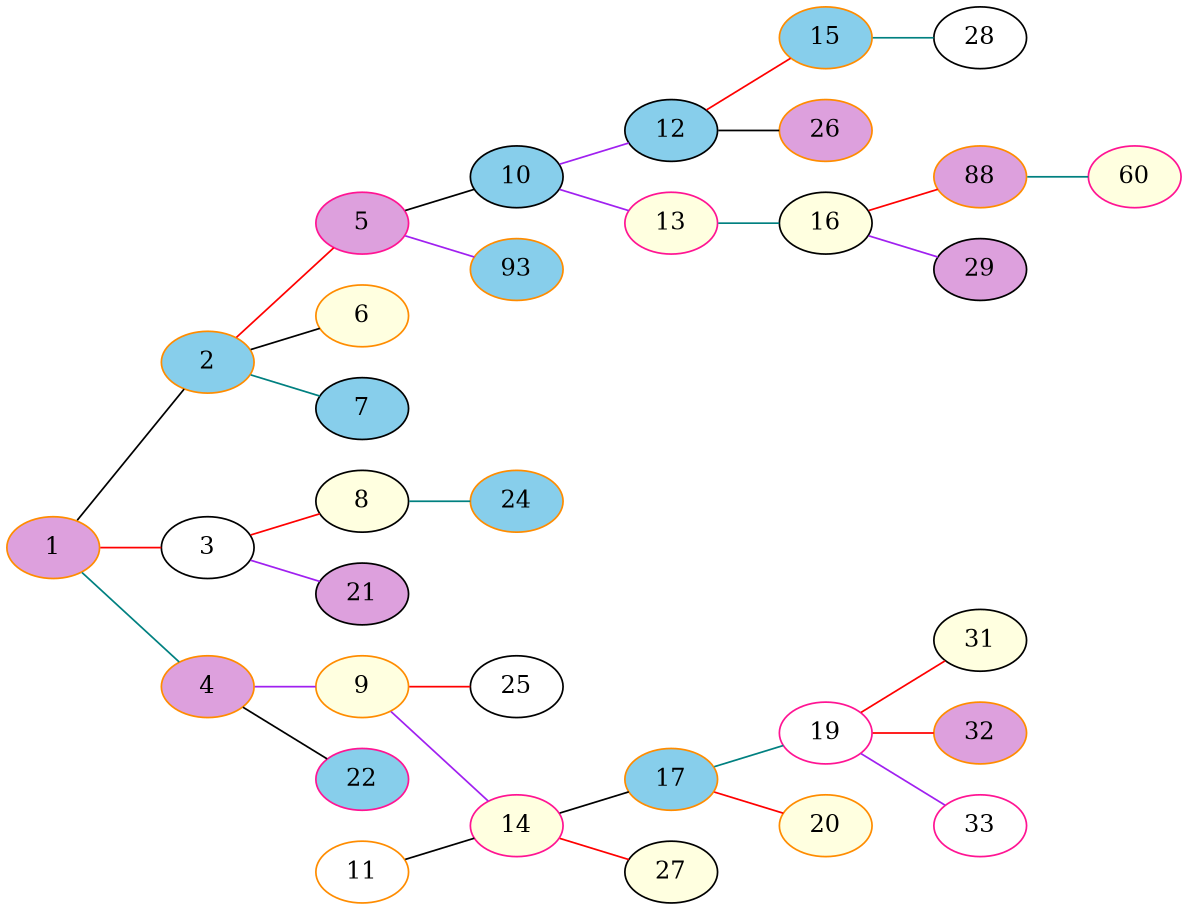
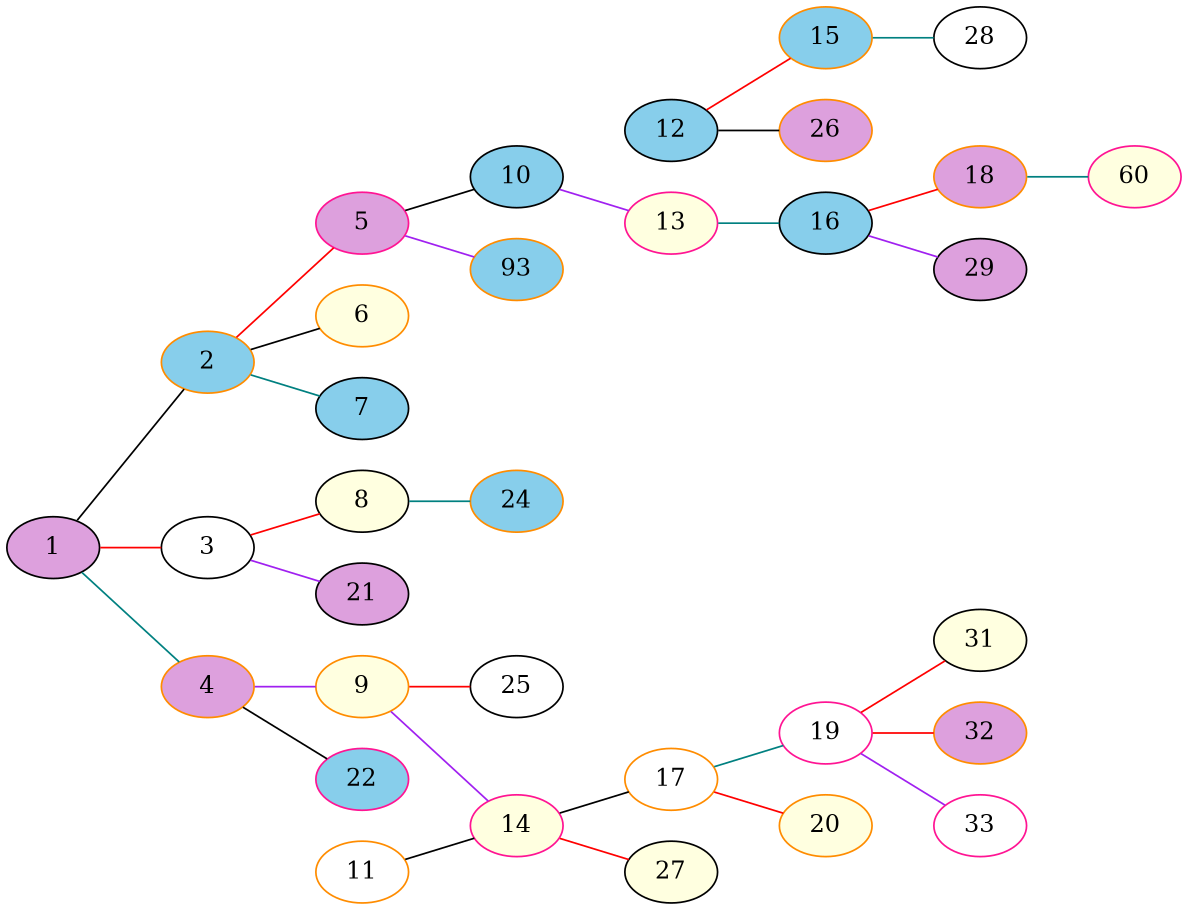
(594, 154) -> none
(980, 177) -> (980, 177)
(826, 223) -> (826, 223)
(53, 548) -> (53, 548)
(671, 779) -> (671, 779)
